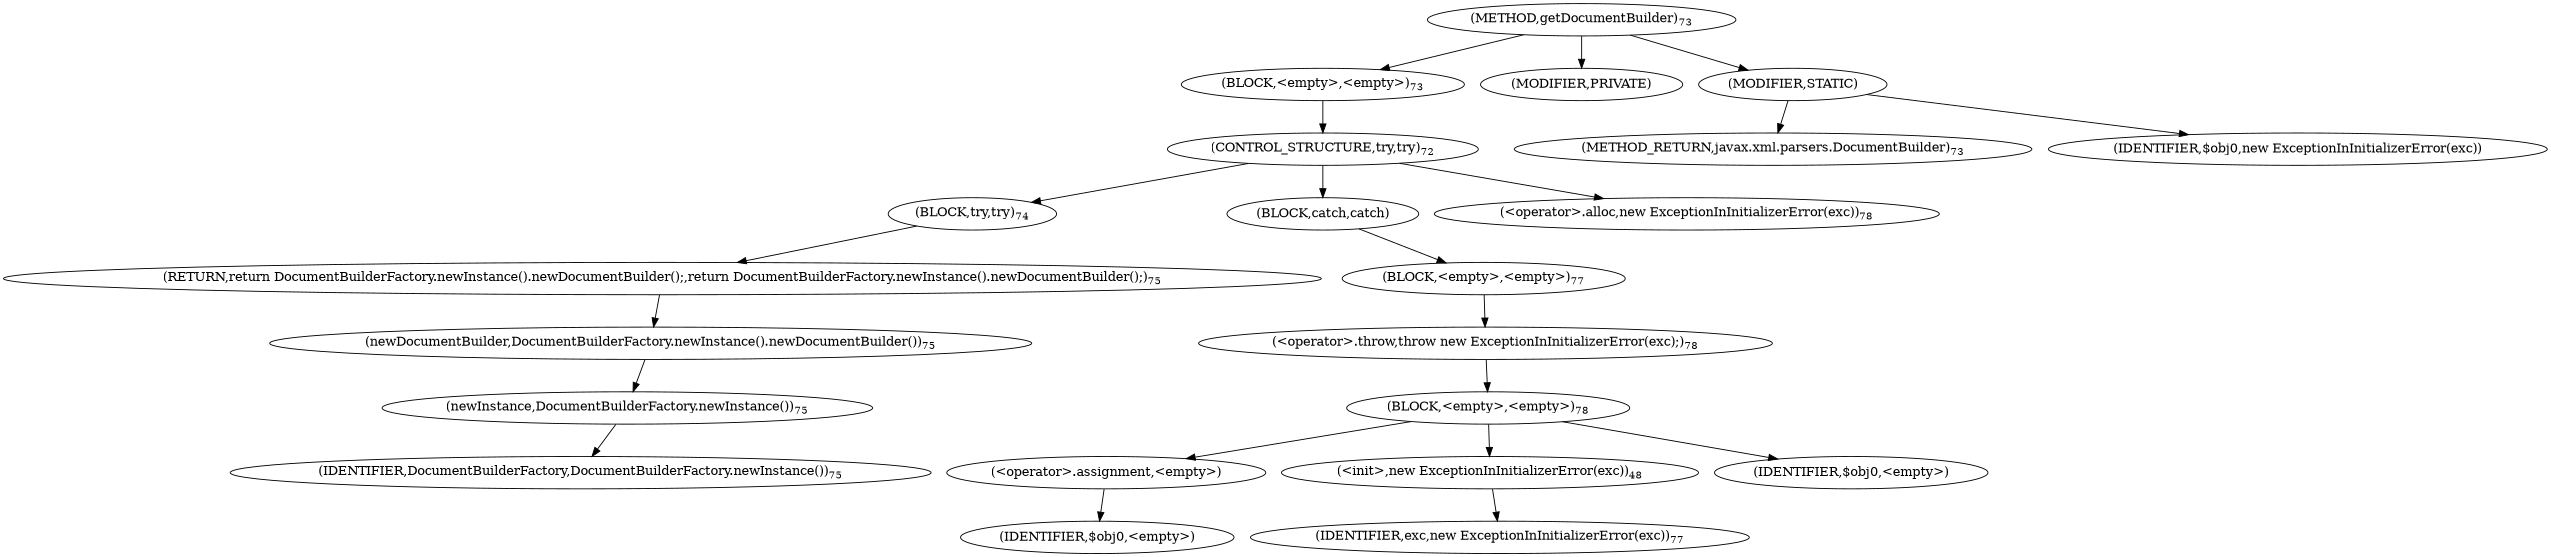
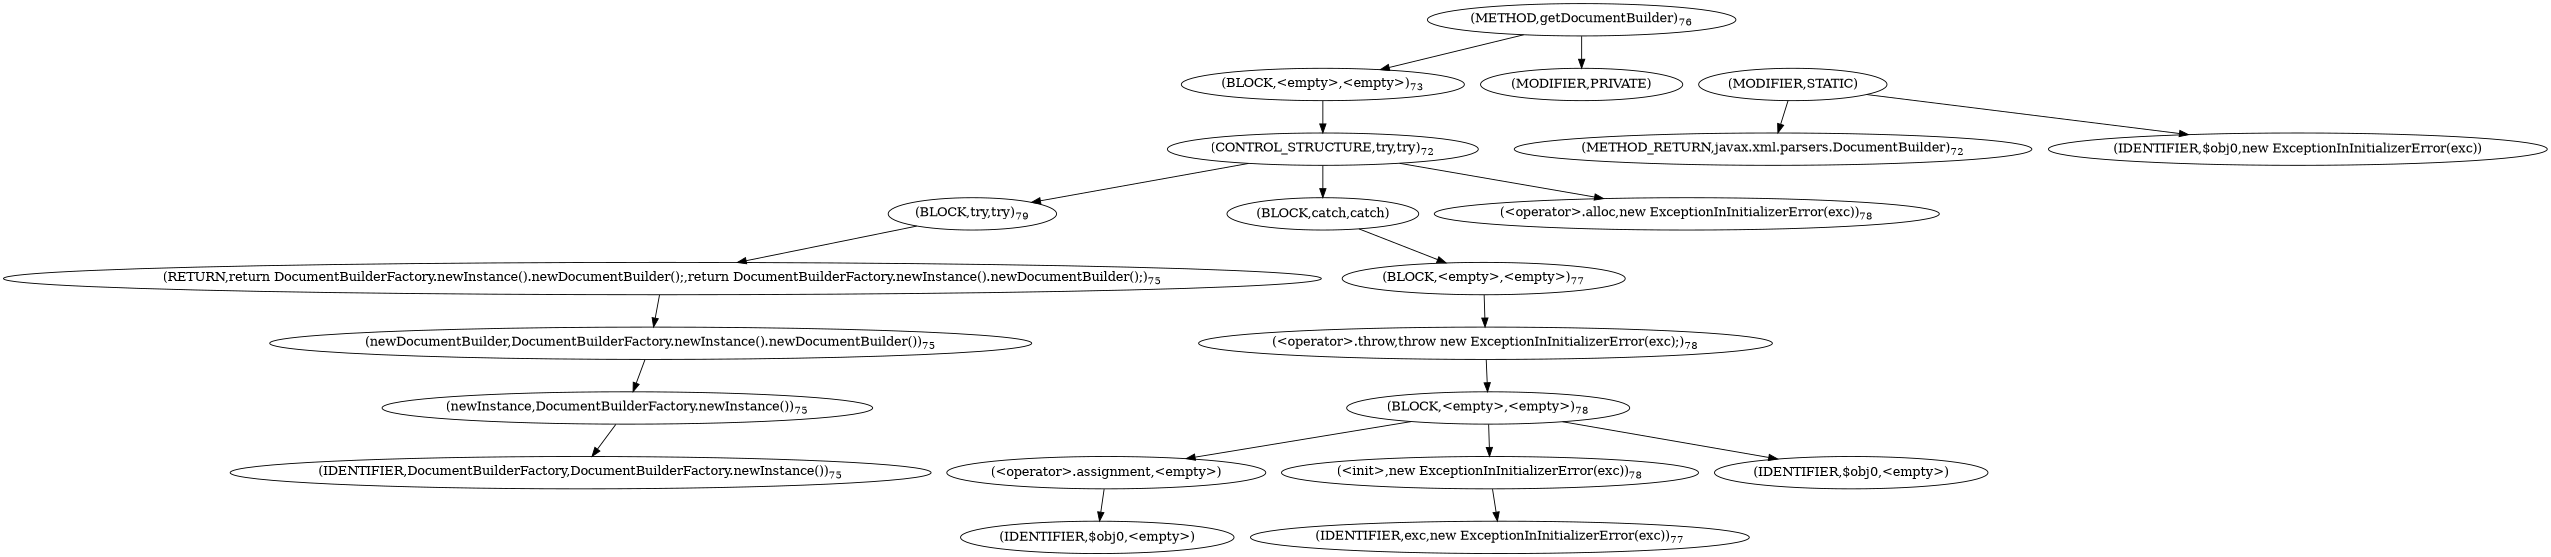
(1686, 18) -> (1686, 18)
(1685, 51) -> none
(1958, 148) -> (1958, 148)
(1023, 213) -> (1023, 213)
(1636, 471) -> (1636, 471)
